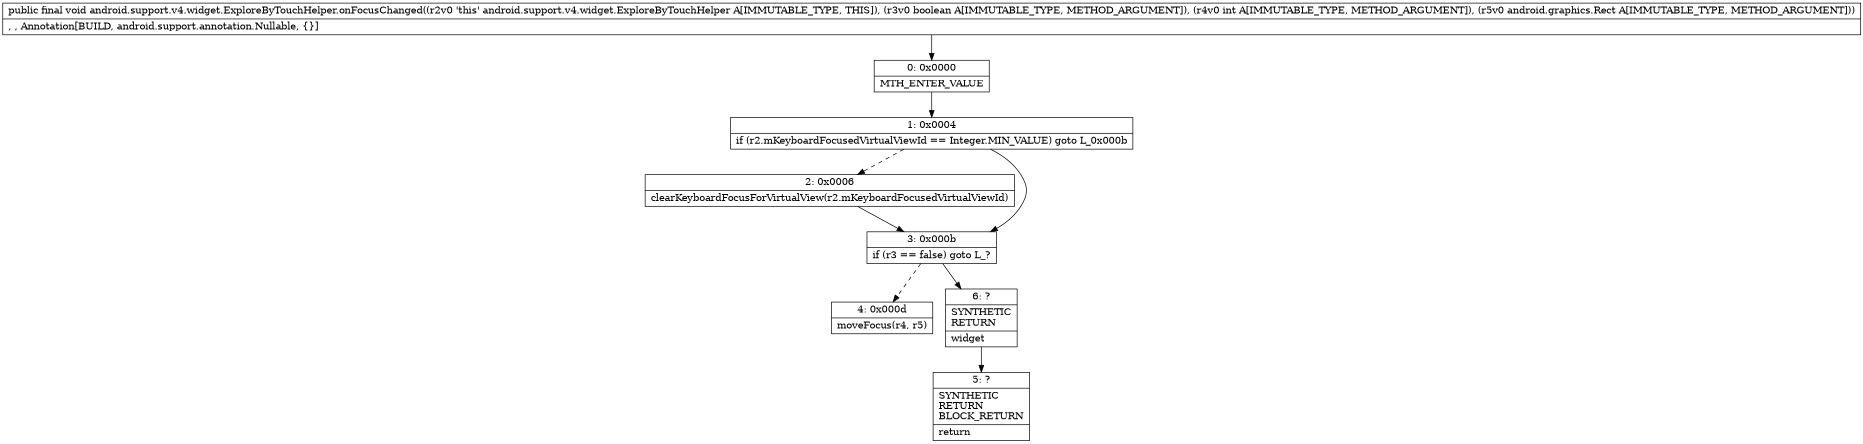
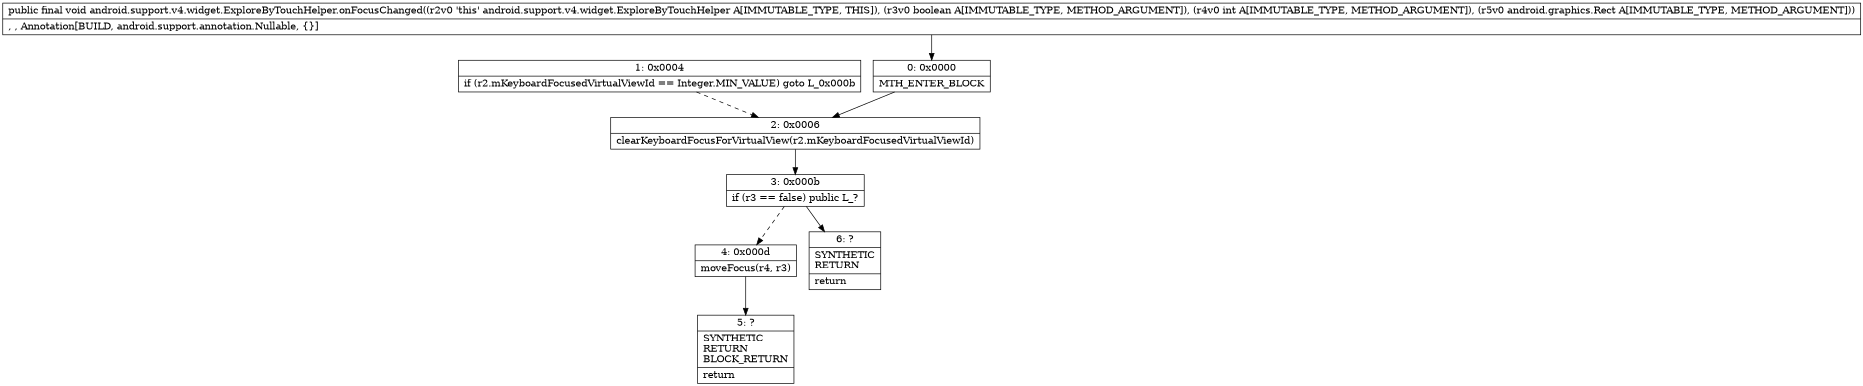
(932, 84) -> (932, 84)
(932, 101) -> (867, 103)
(1026, 187) -> none
(932, 255) -> (795, 198)
(882, 326) -> (746, 268)
(968, 339) -> (830, 281)
(981, 356) -> (746, 292)
